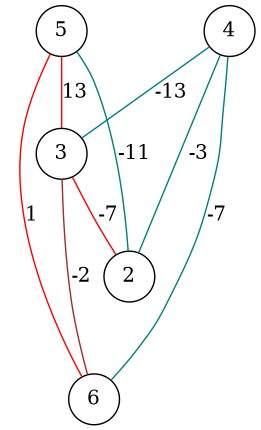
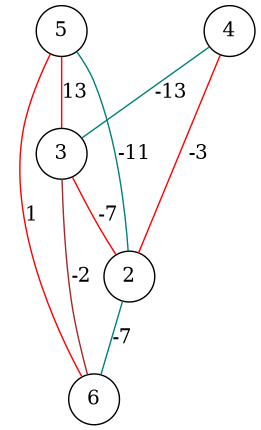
(179, 154) -> (179, 154)
(200, 230) -> (112, 338)
